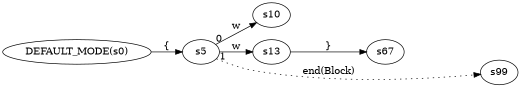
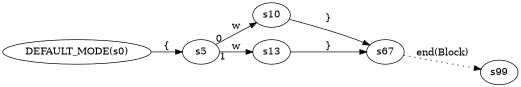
none -> (327, 30)
(344, 79) -> (439, 62)
